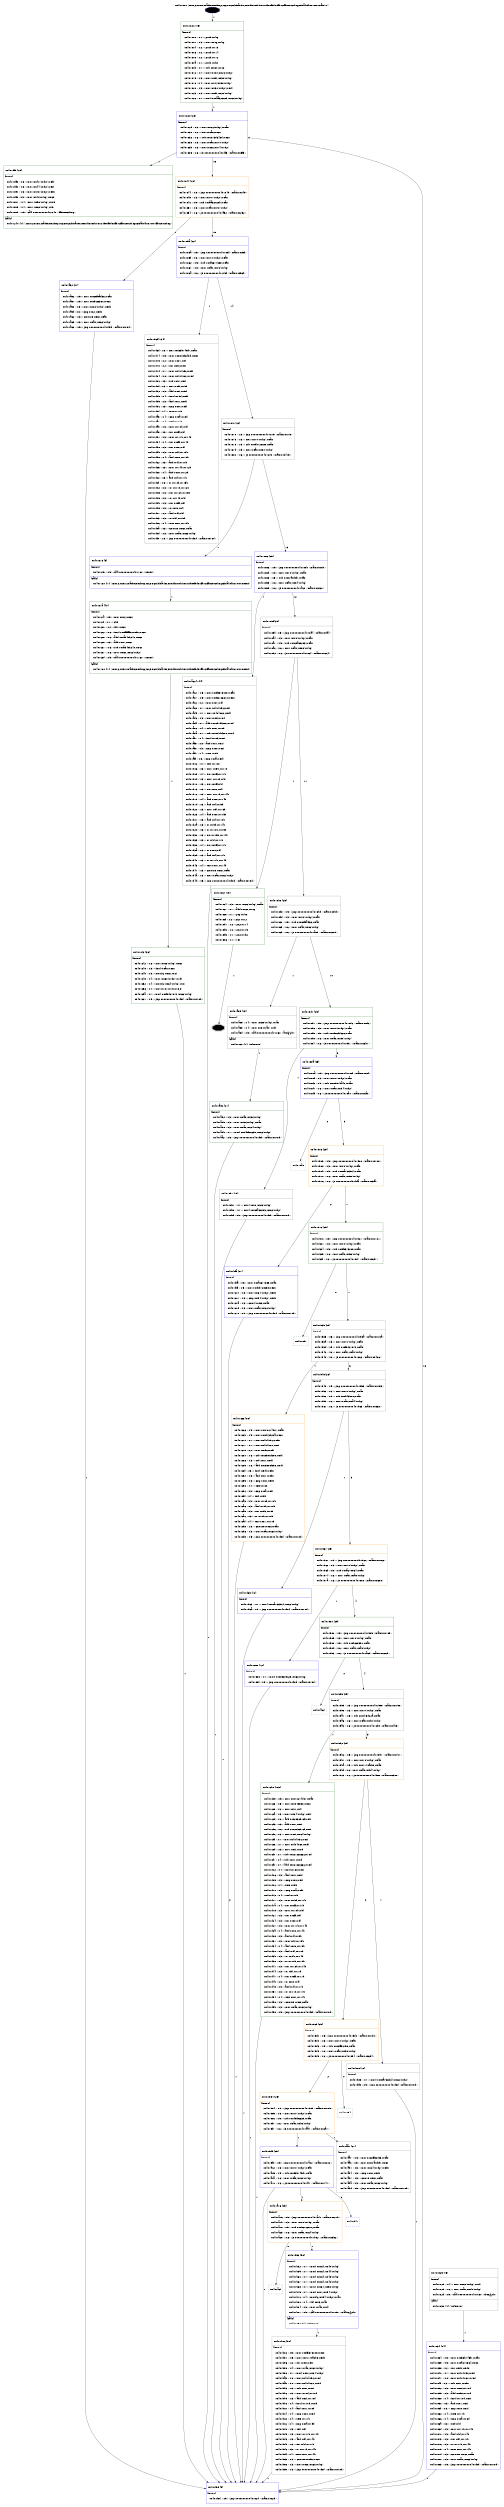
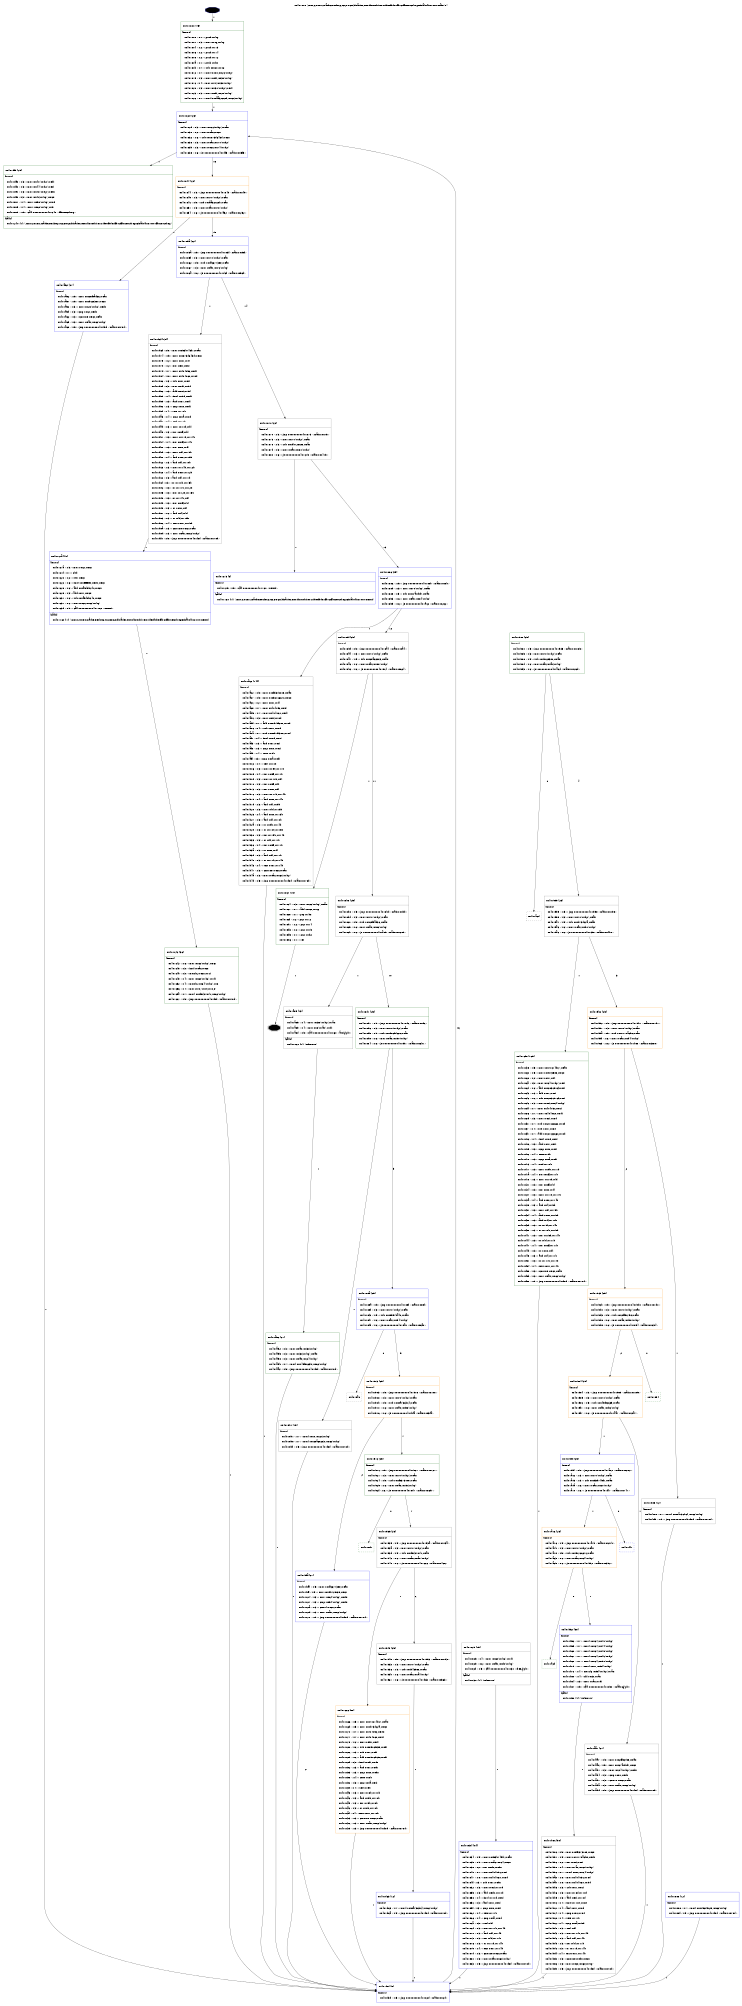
(171, 594) -> (146, 544)
(171, 637) -> (130, 588)
(350, 1565) -> none
(263, 2334) -> (623, 1966)
